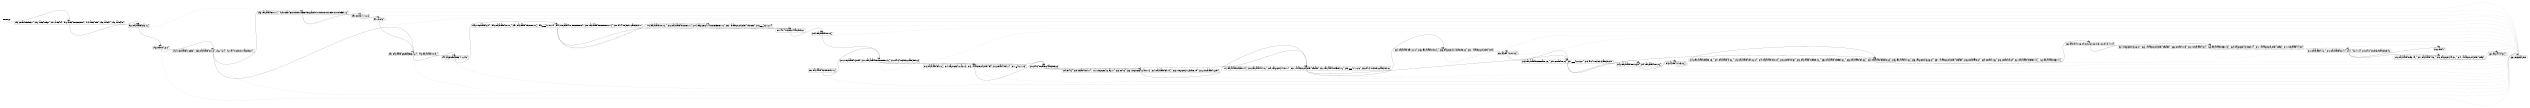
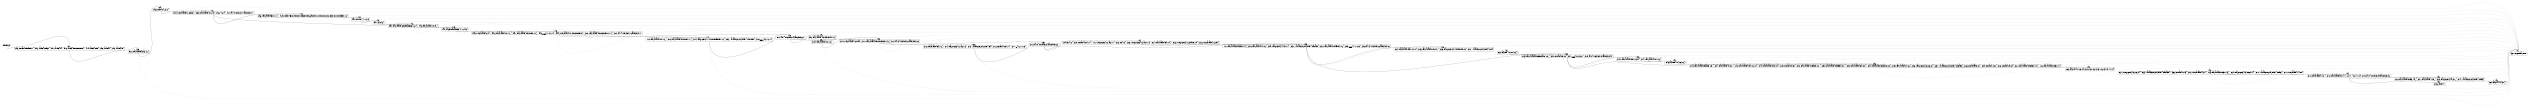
none -> (806, 39)
